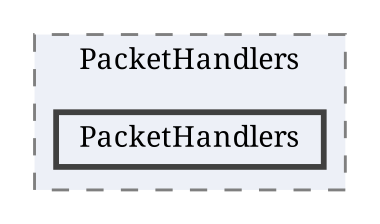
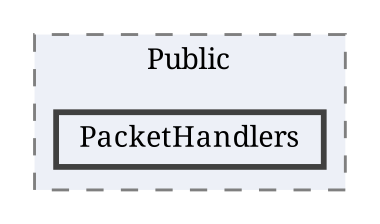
(190, 62) -> (190, 62)
